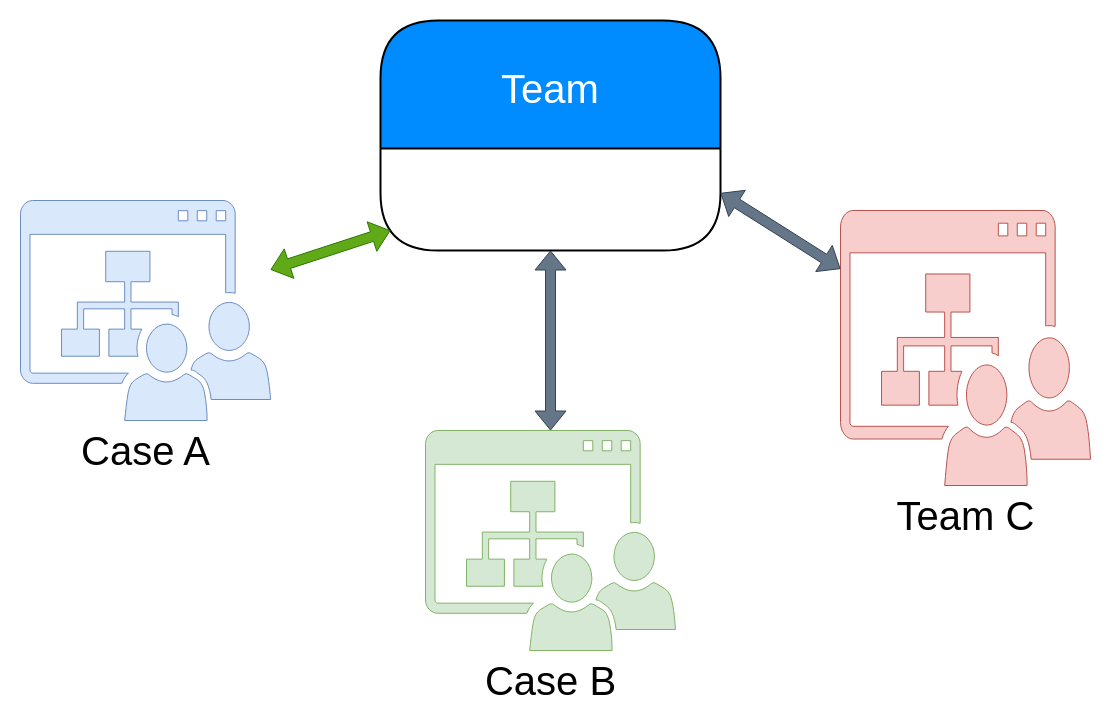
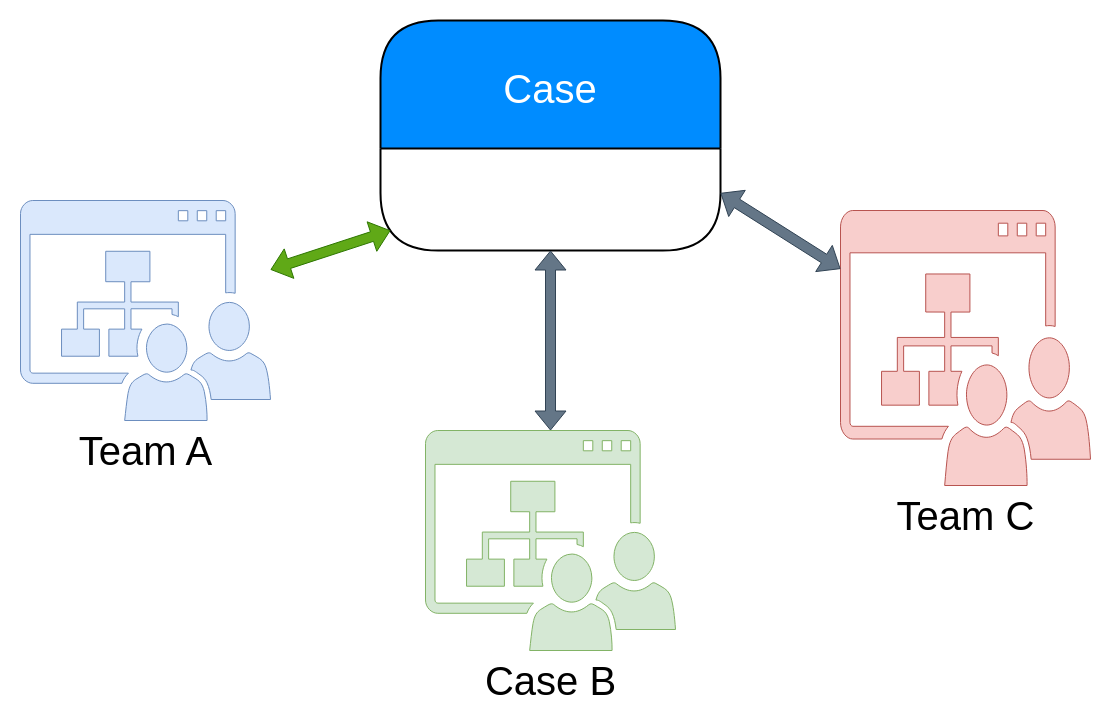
(550, 90) -> (550, 90)
(146, 452) -> (146, 452)
